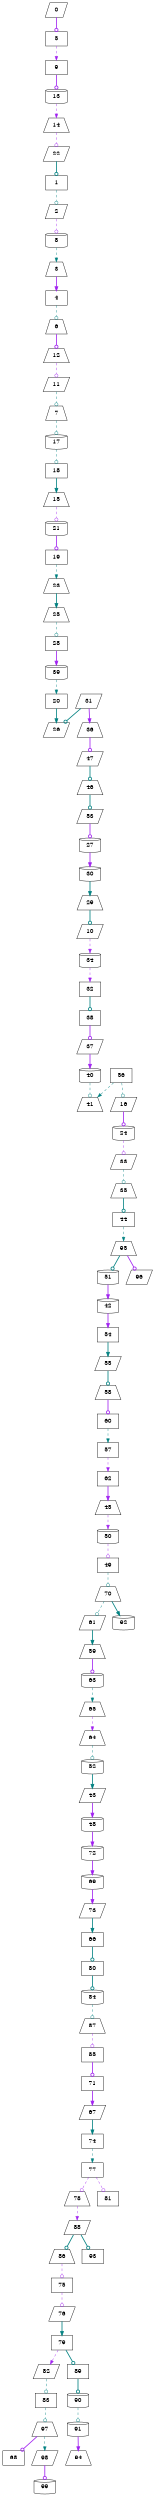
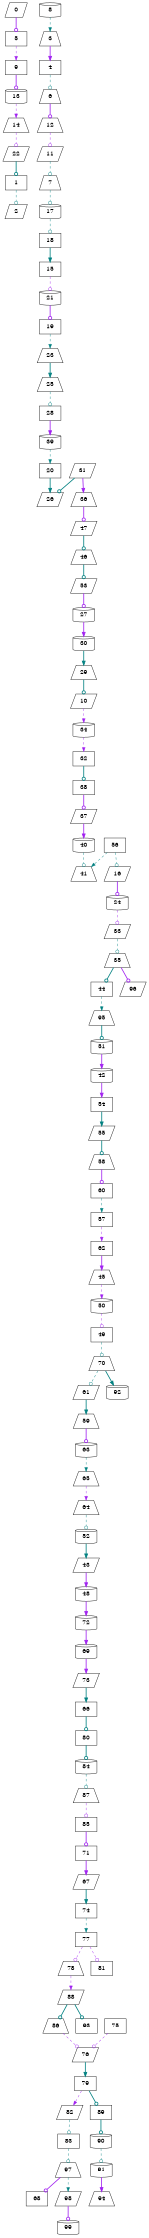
(56, 224) -> none
(56, 500) -> (50, 269)
(131, 1261) -> (124, 973)
(62, 2269) -> (69, 2039)
